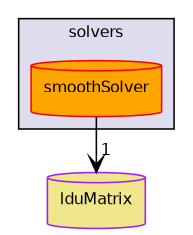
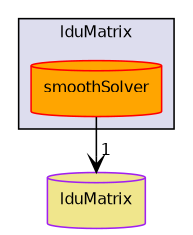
(96, 33) -> (96, 33)
